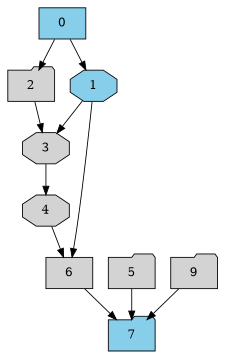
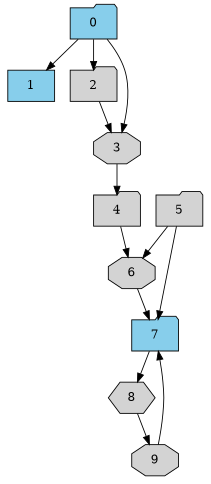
(62, 23) -> (94, 23)
(94, 86) -> (31, 86)
(72, 114) -> (127, 79)
(84, 175) -> (158, 239)
(46, 211) -> (117, 211)
(69, 273) -> (132, 273)
(194, 273) -> (155, 460)
none -> (132, 398)
